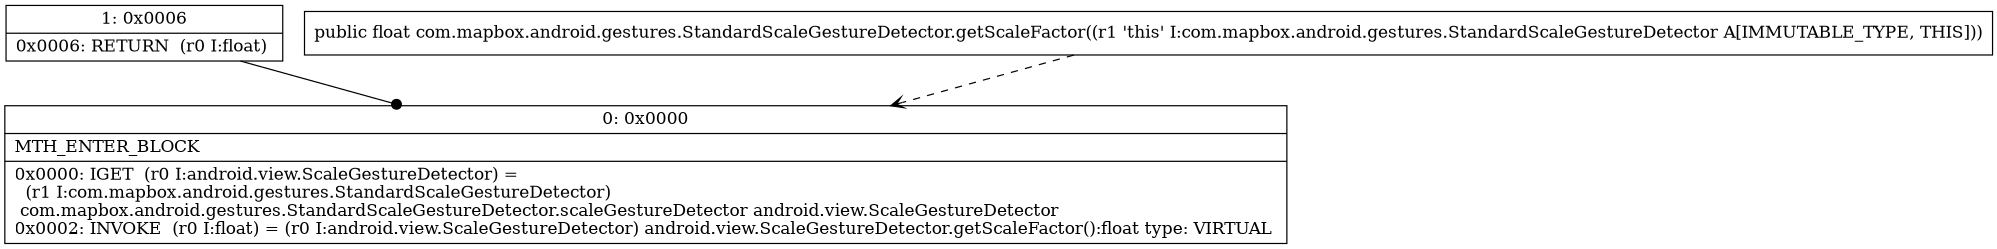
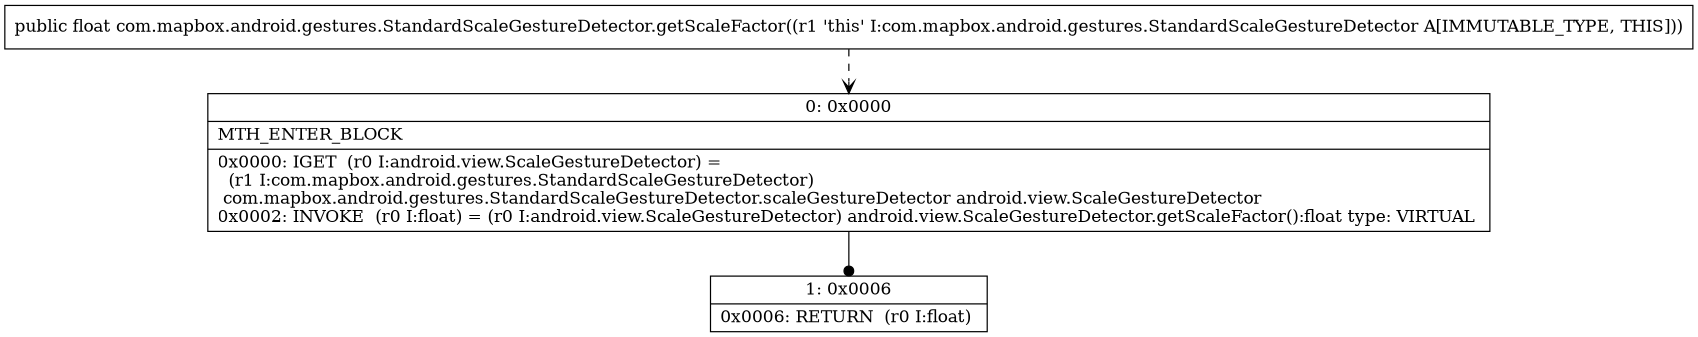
(316, 82) -> (849, 249)
